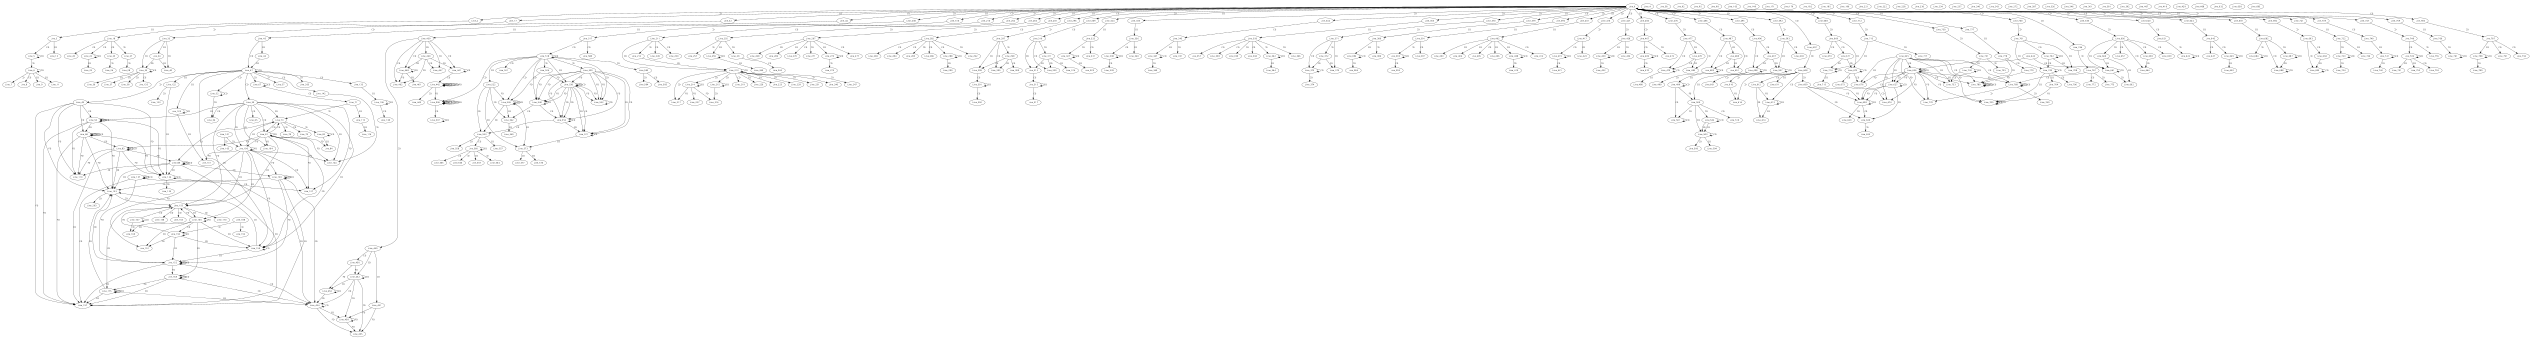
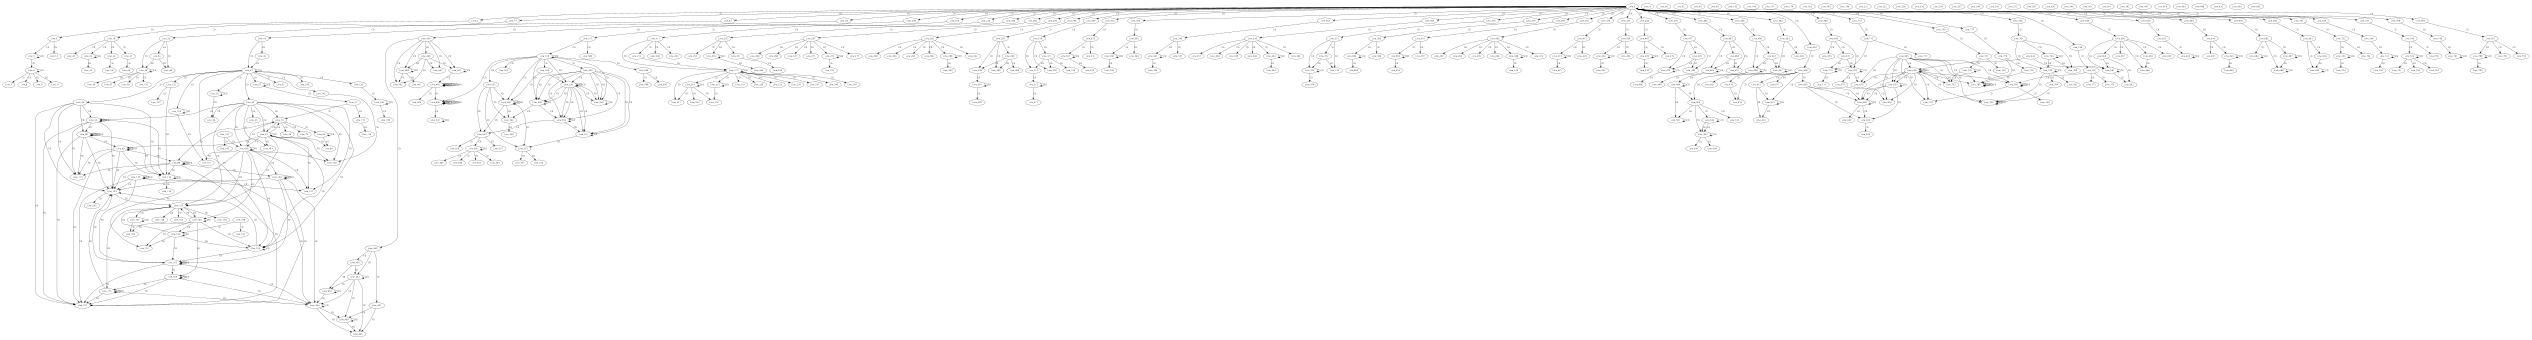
none -> (126, 185)
(156, 213) -> (153, 209)
